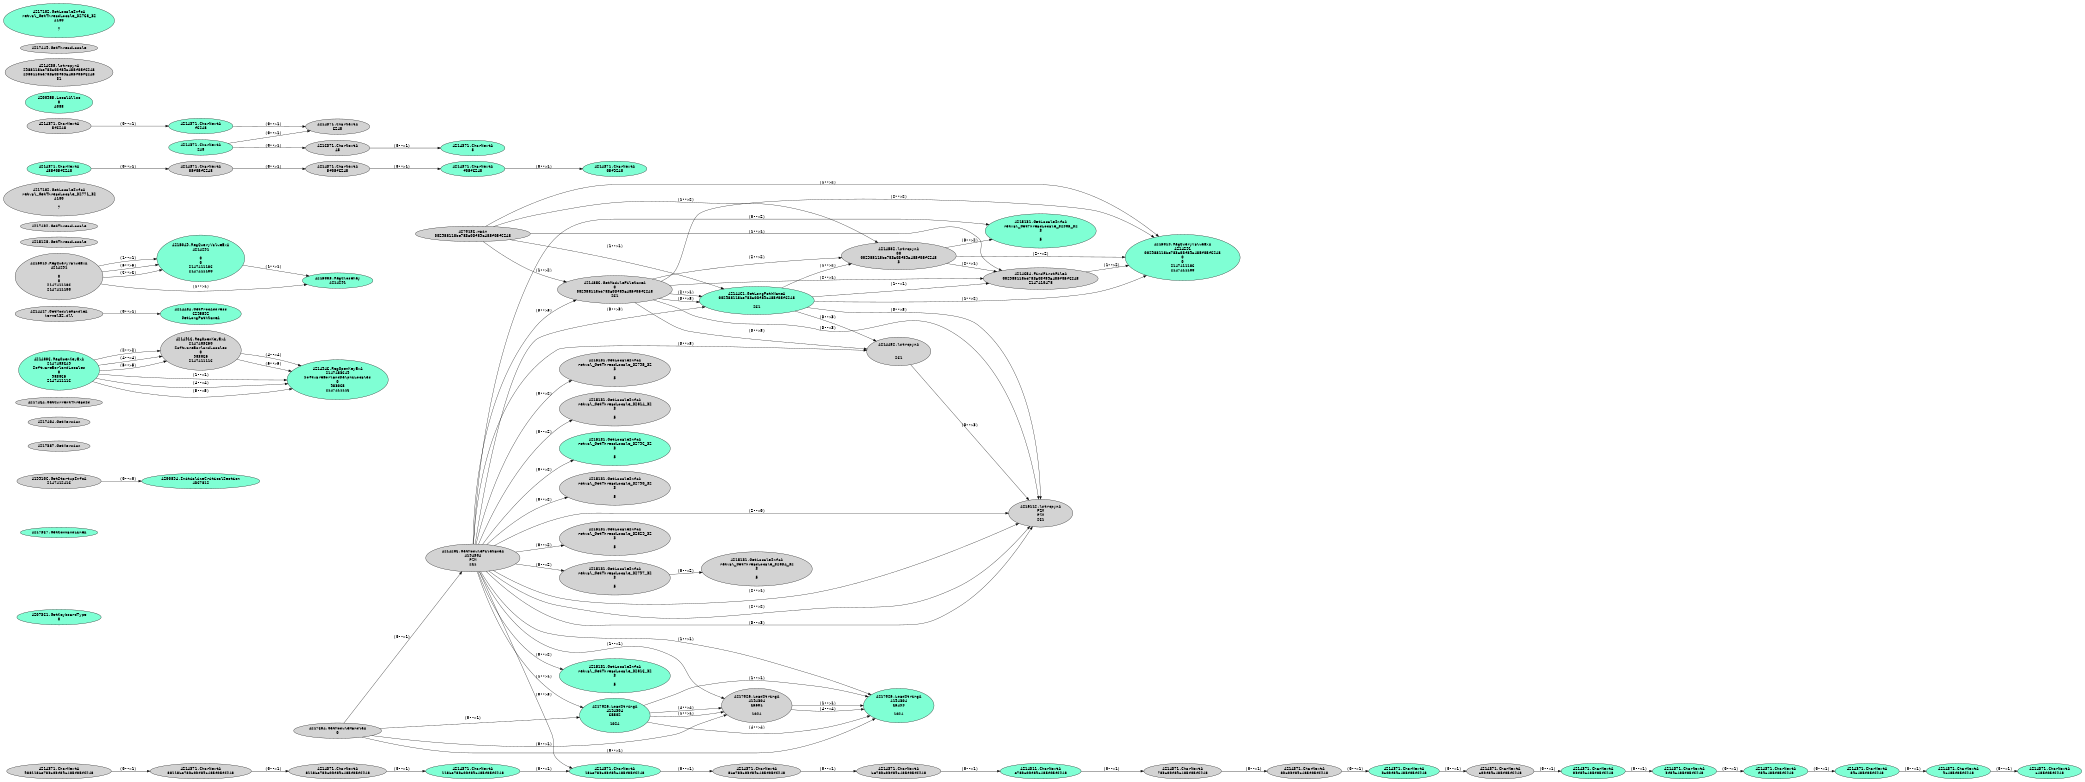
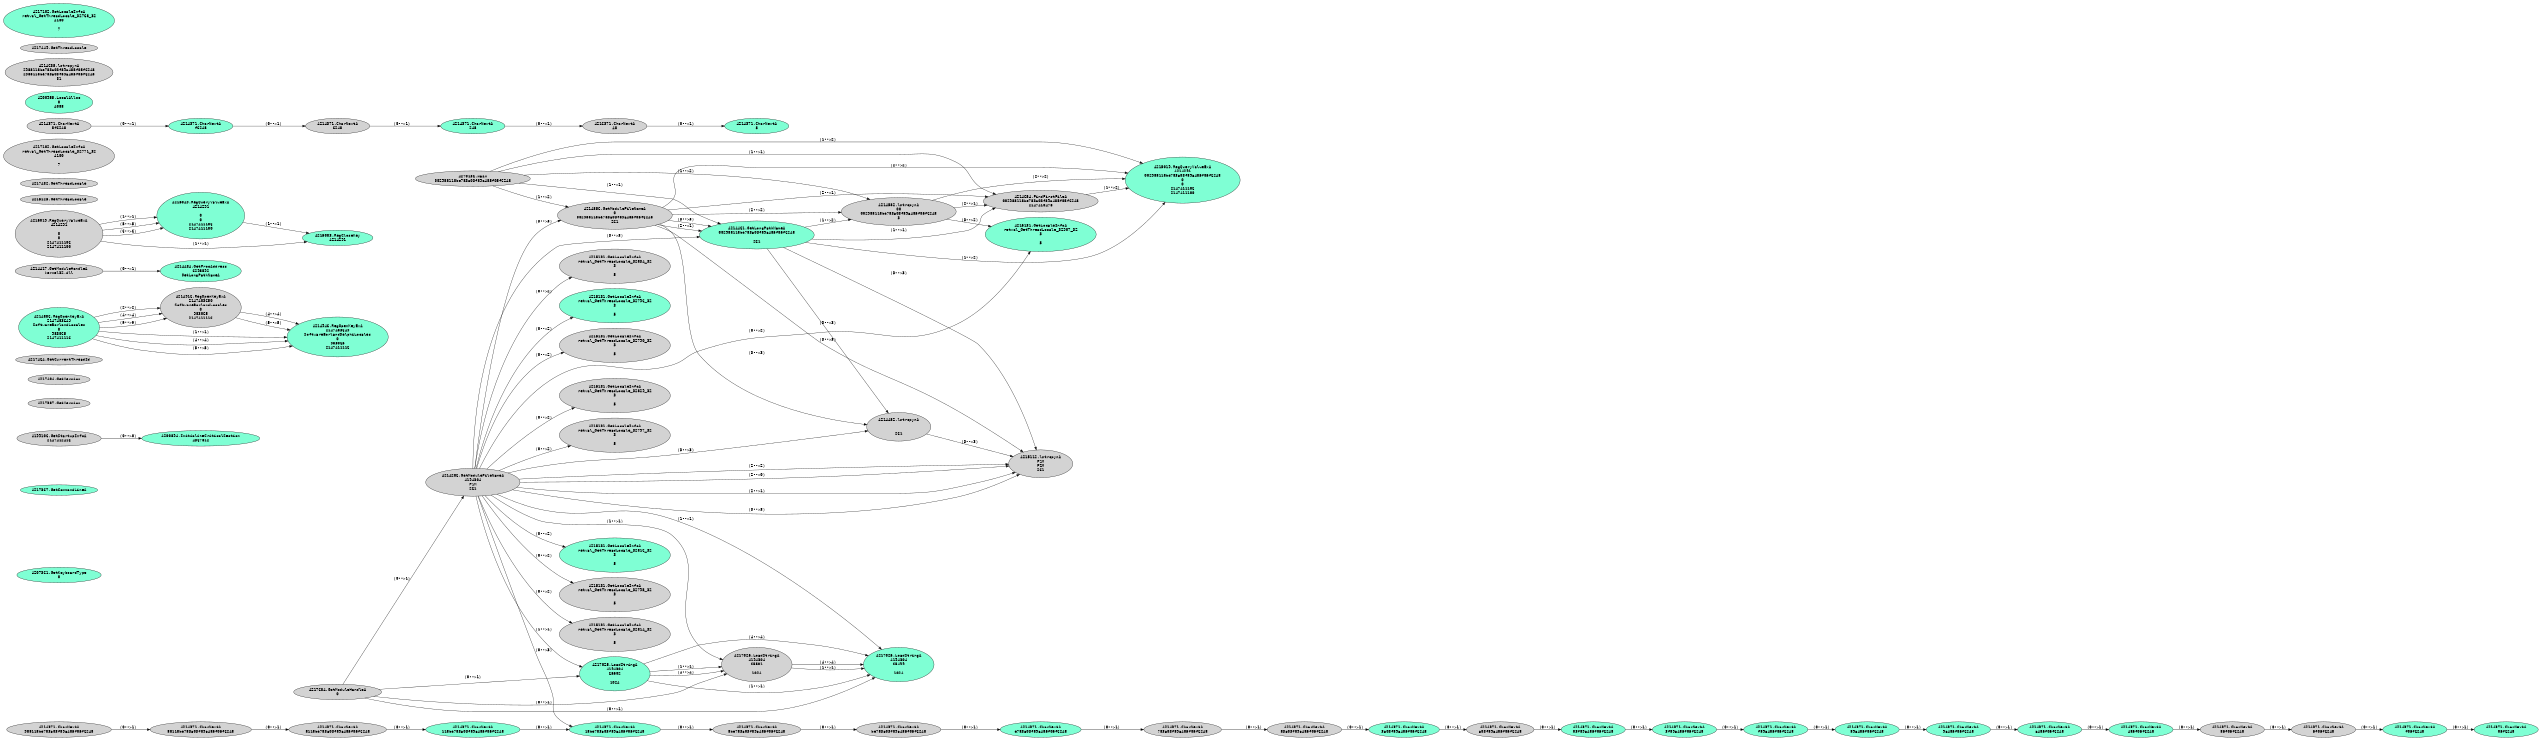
(268, 137) -> (404, 126)
(615, 169) -> (2506, 730)
(1041, 231) -> (1041, 234)
(684, 574) -> (504, 364)
none -> (2094, 730)
(1041, 771) -> (1041, 730)
